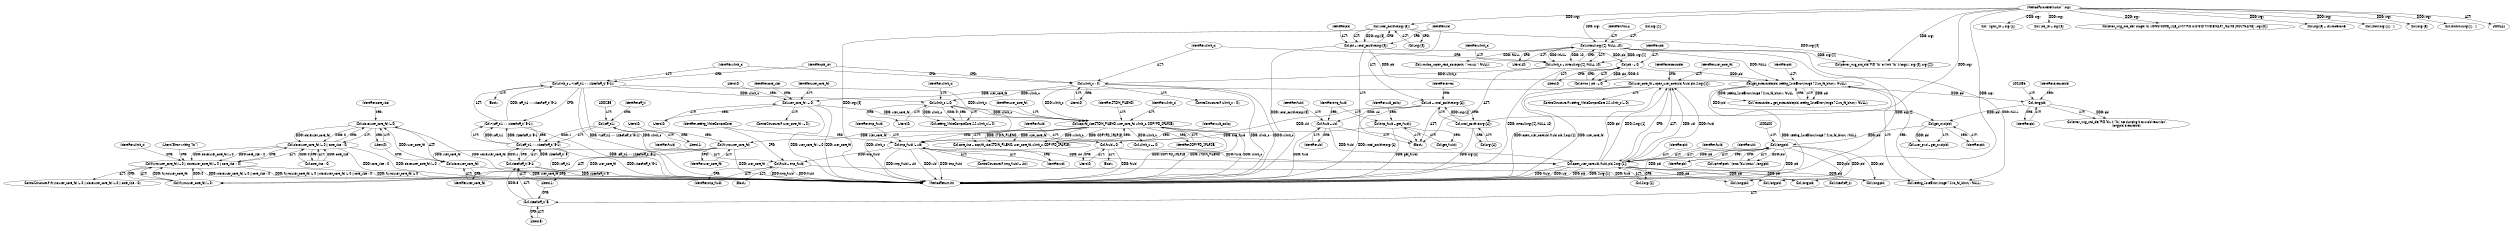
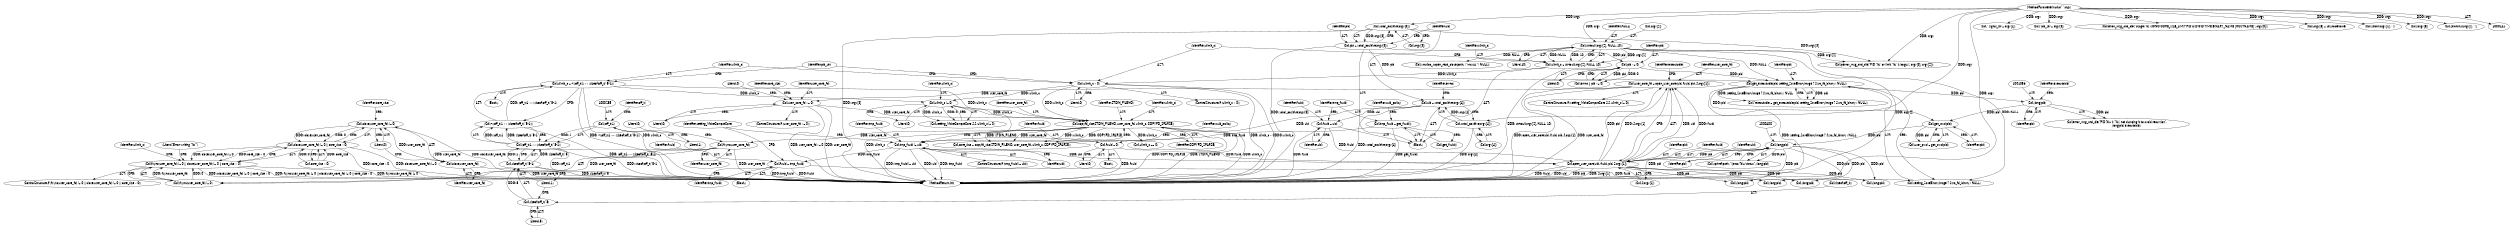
none -> (1932, 135)
